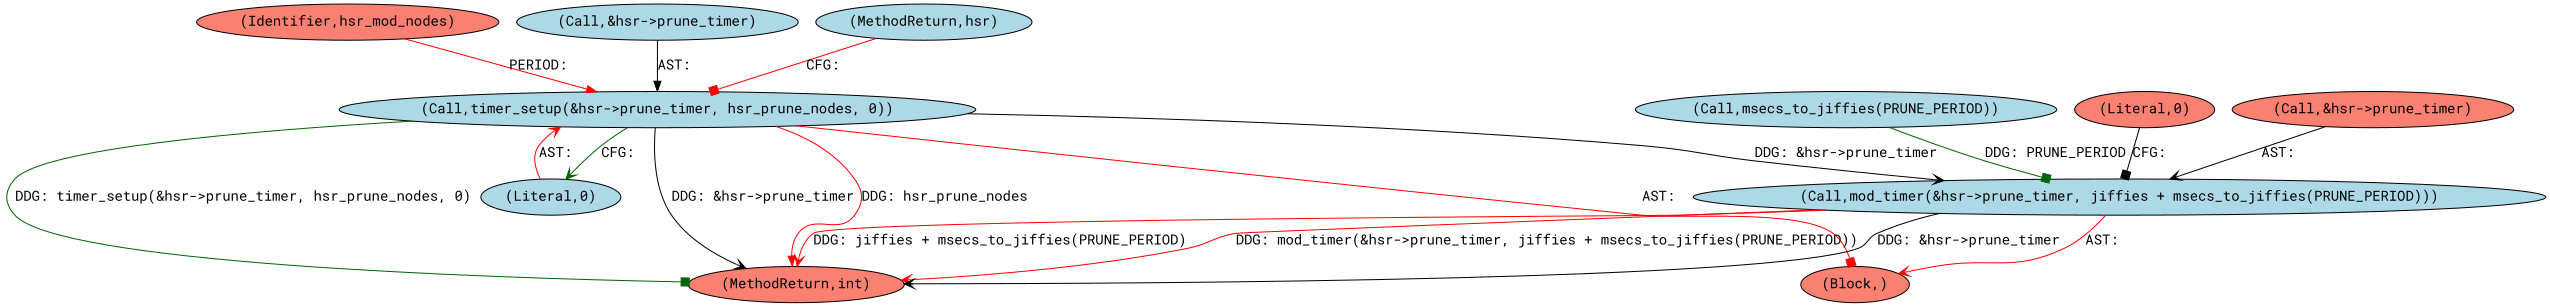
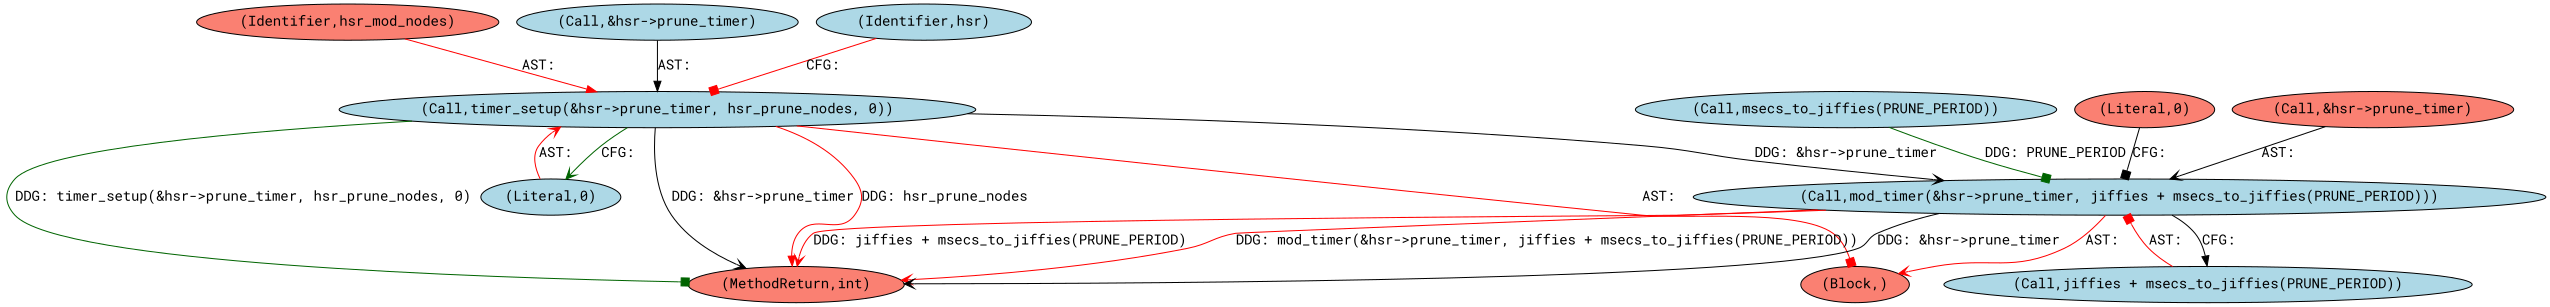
(924, 22) -> (924, 22)
(543, 66) -> (543, 66)
none -> (2208, 285)
